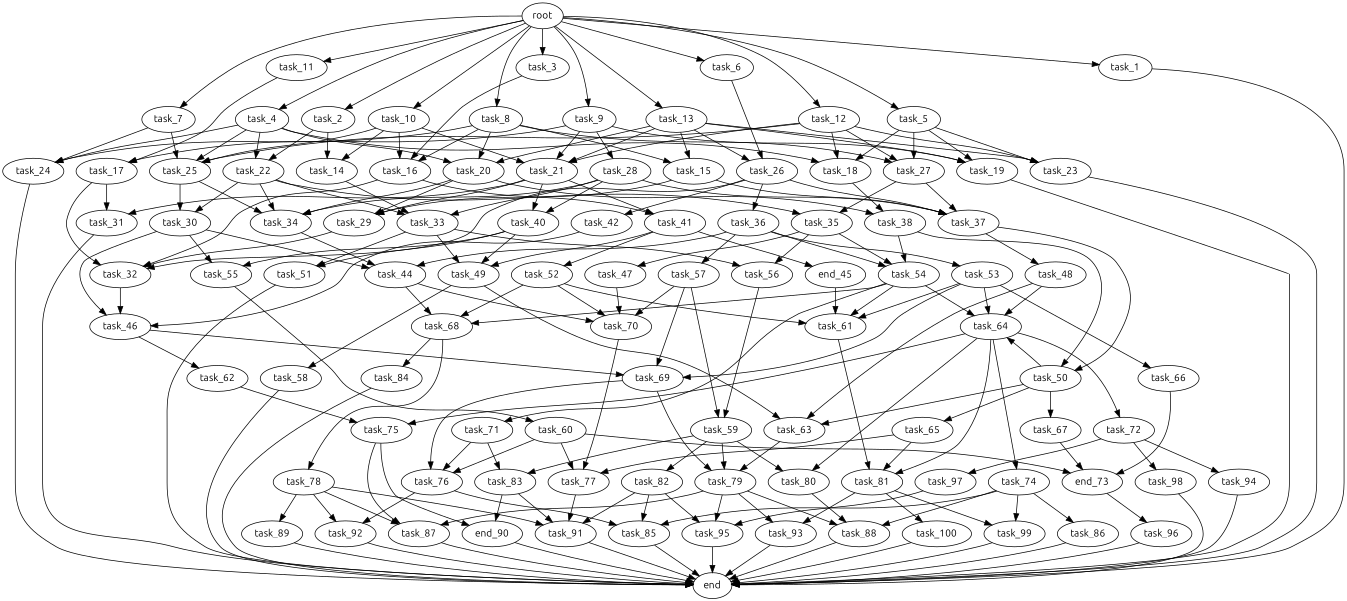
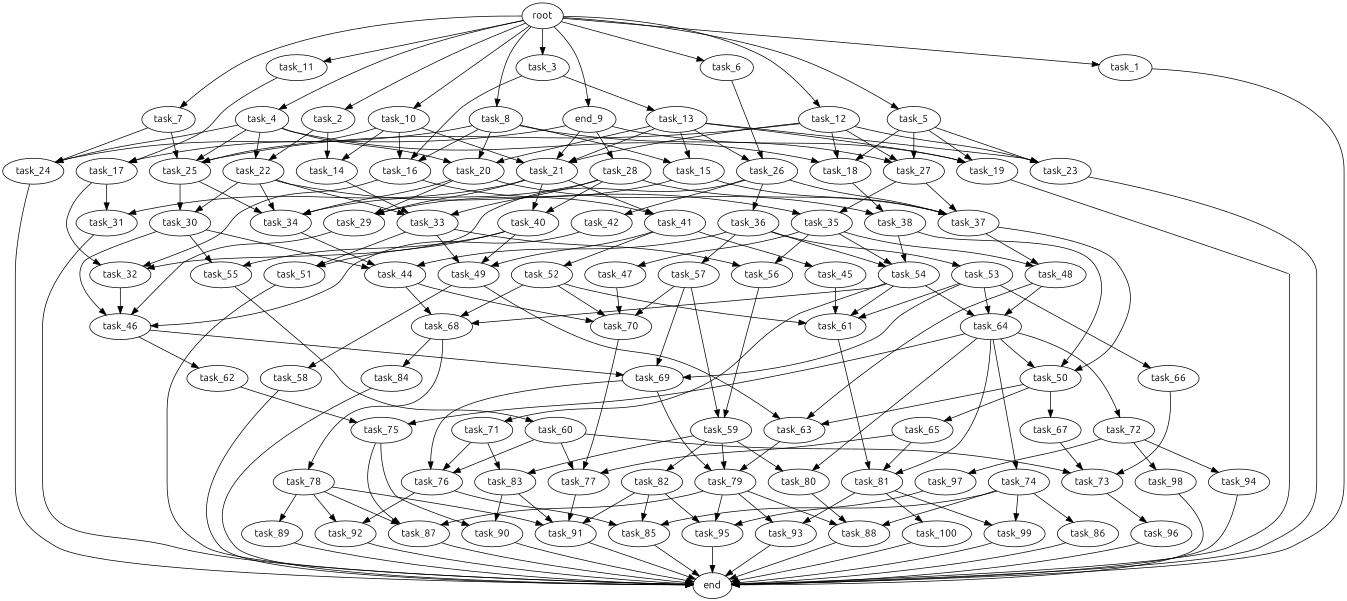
(606, 65) -> (605, 92)
(589, 119) -> (589, 119)
(241, 249) -> (224, 247)
none -> (935, 249)
(835, 275) -> (835, 275)
(1027, 354) -> (1014, 351)
(1092, 482) -> (1092, 482)
(492, 534) -> (492, 534)
